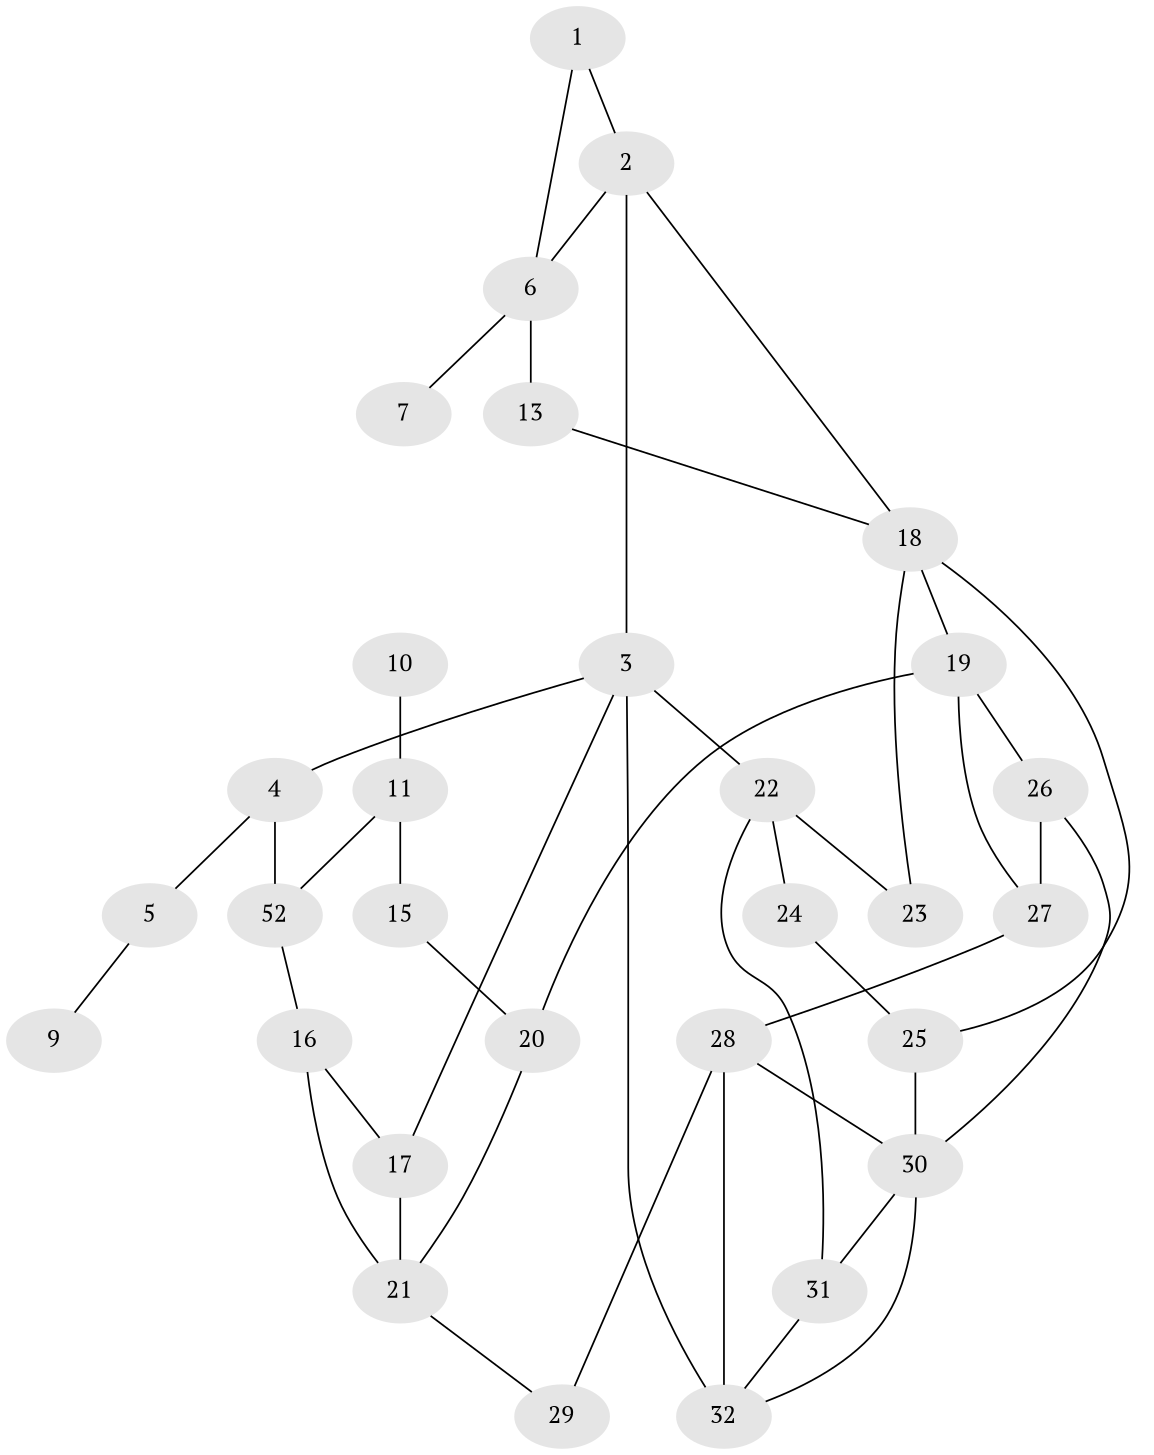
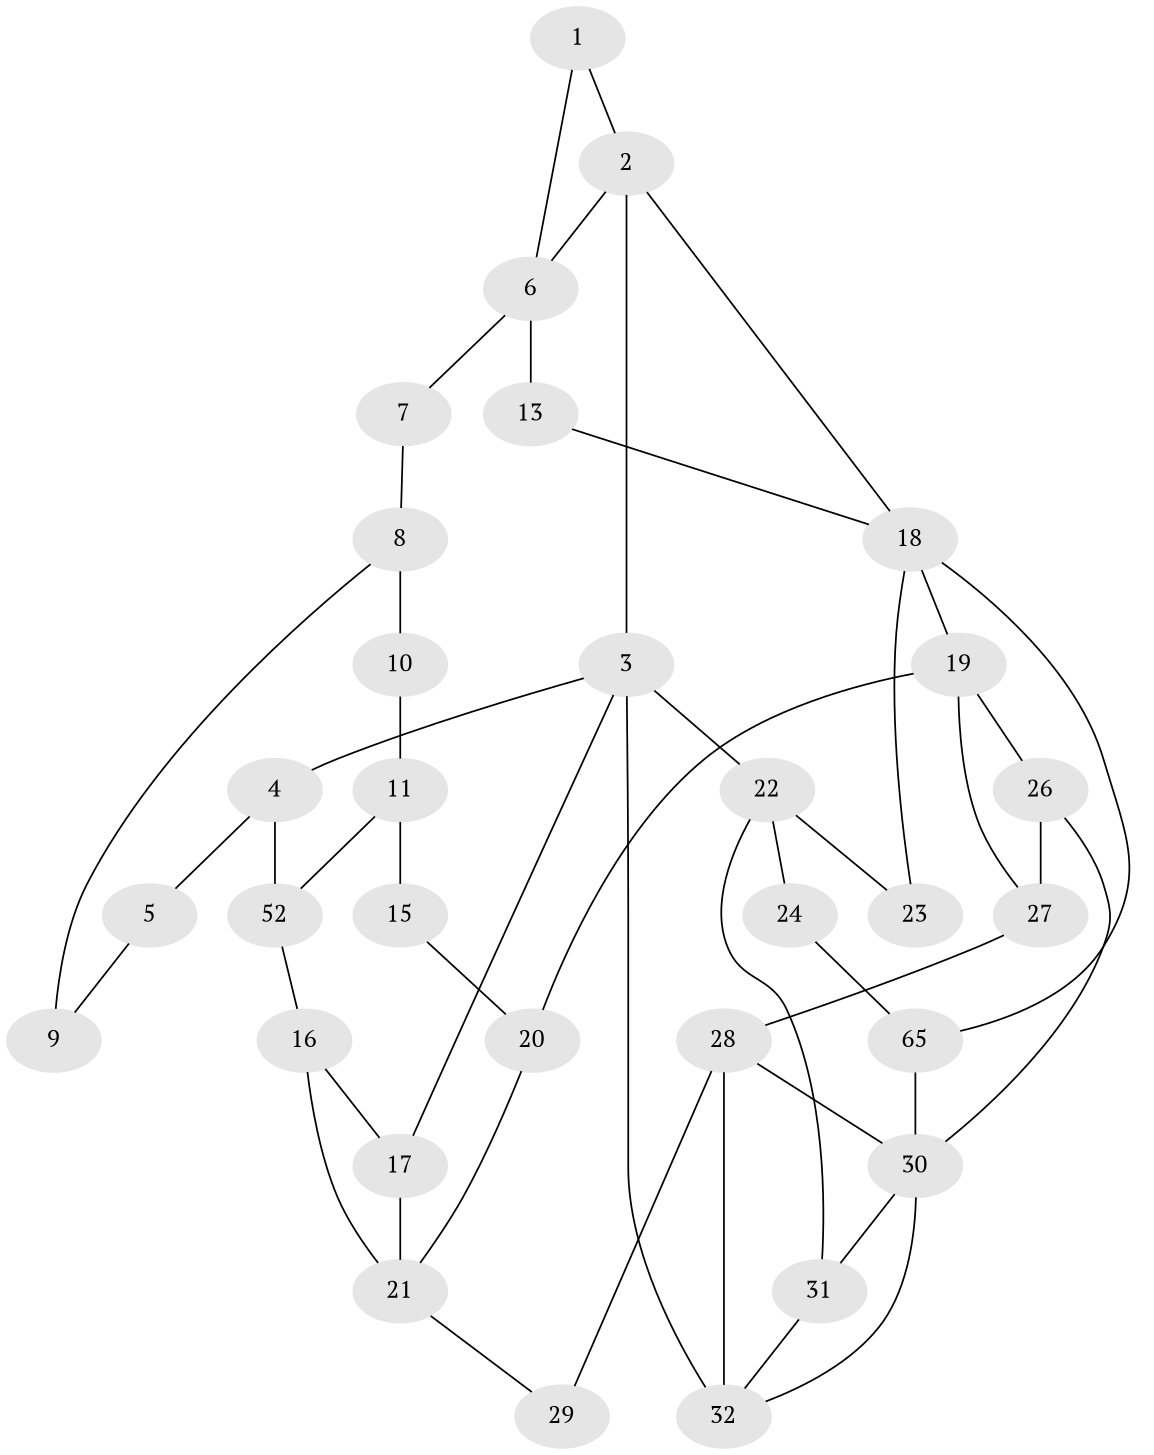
none -> (400, 539)
(915, 1041) -> (915, 1041)
